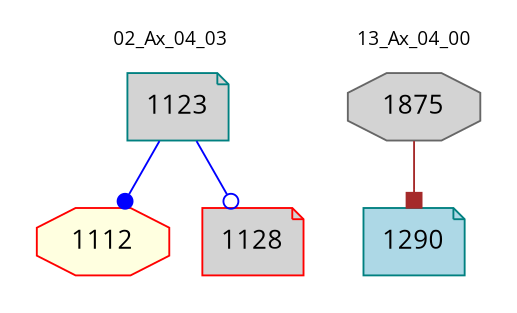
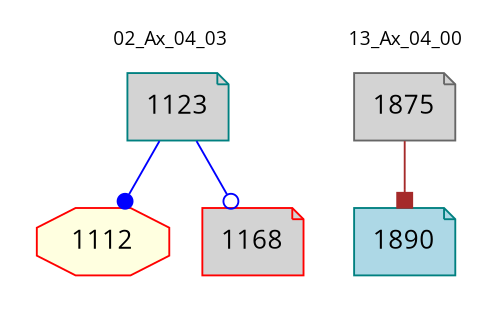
(414, 107) -> (405, 107)
(253, 242) -> (253, 242)
(414, 242) -> (405, 242)
